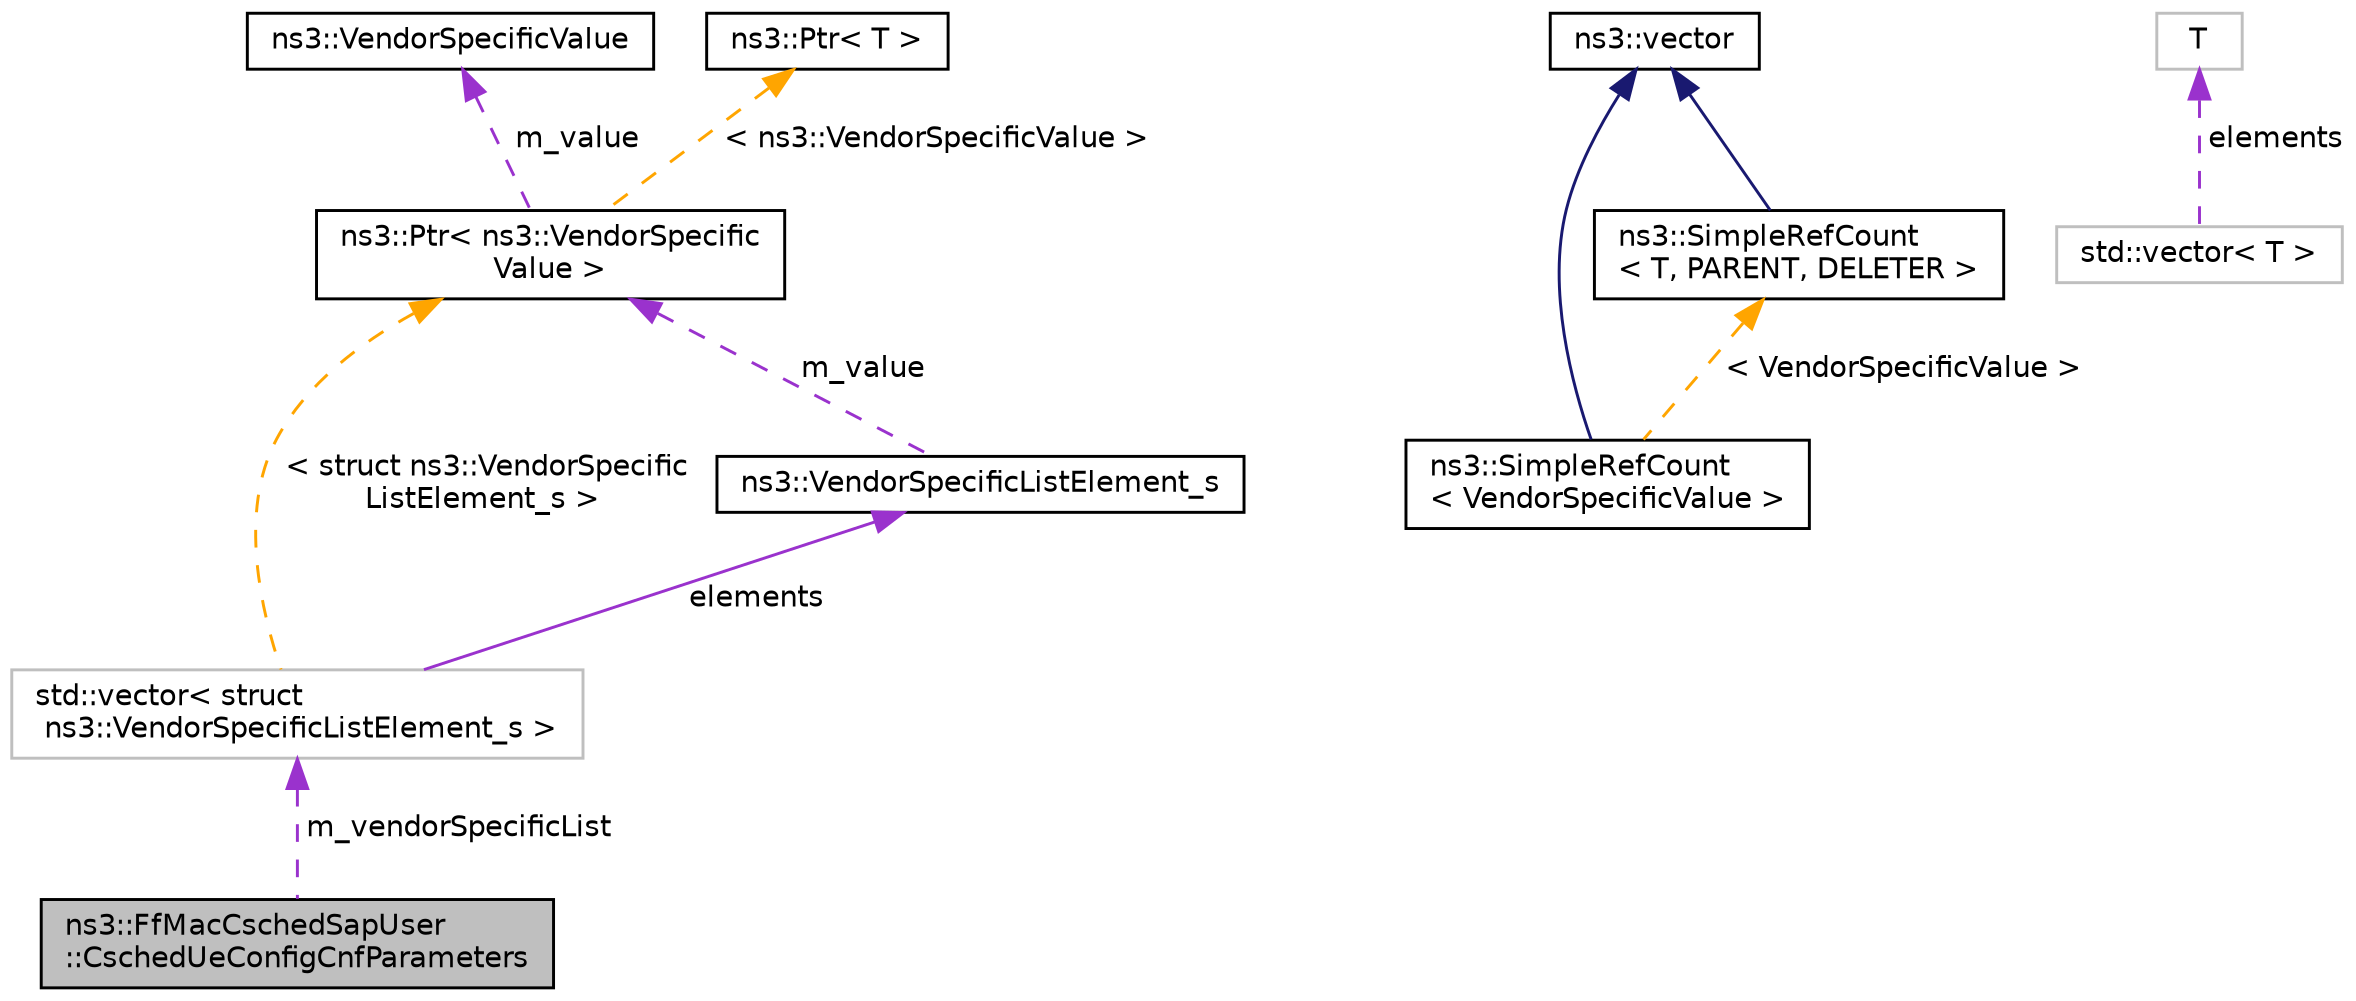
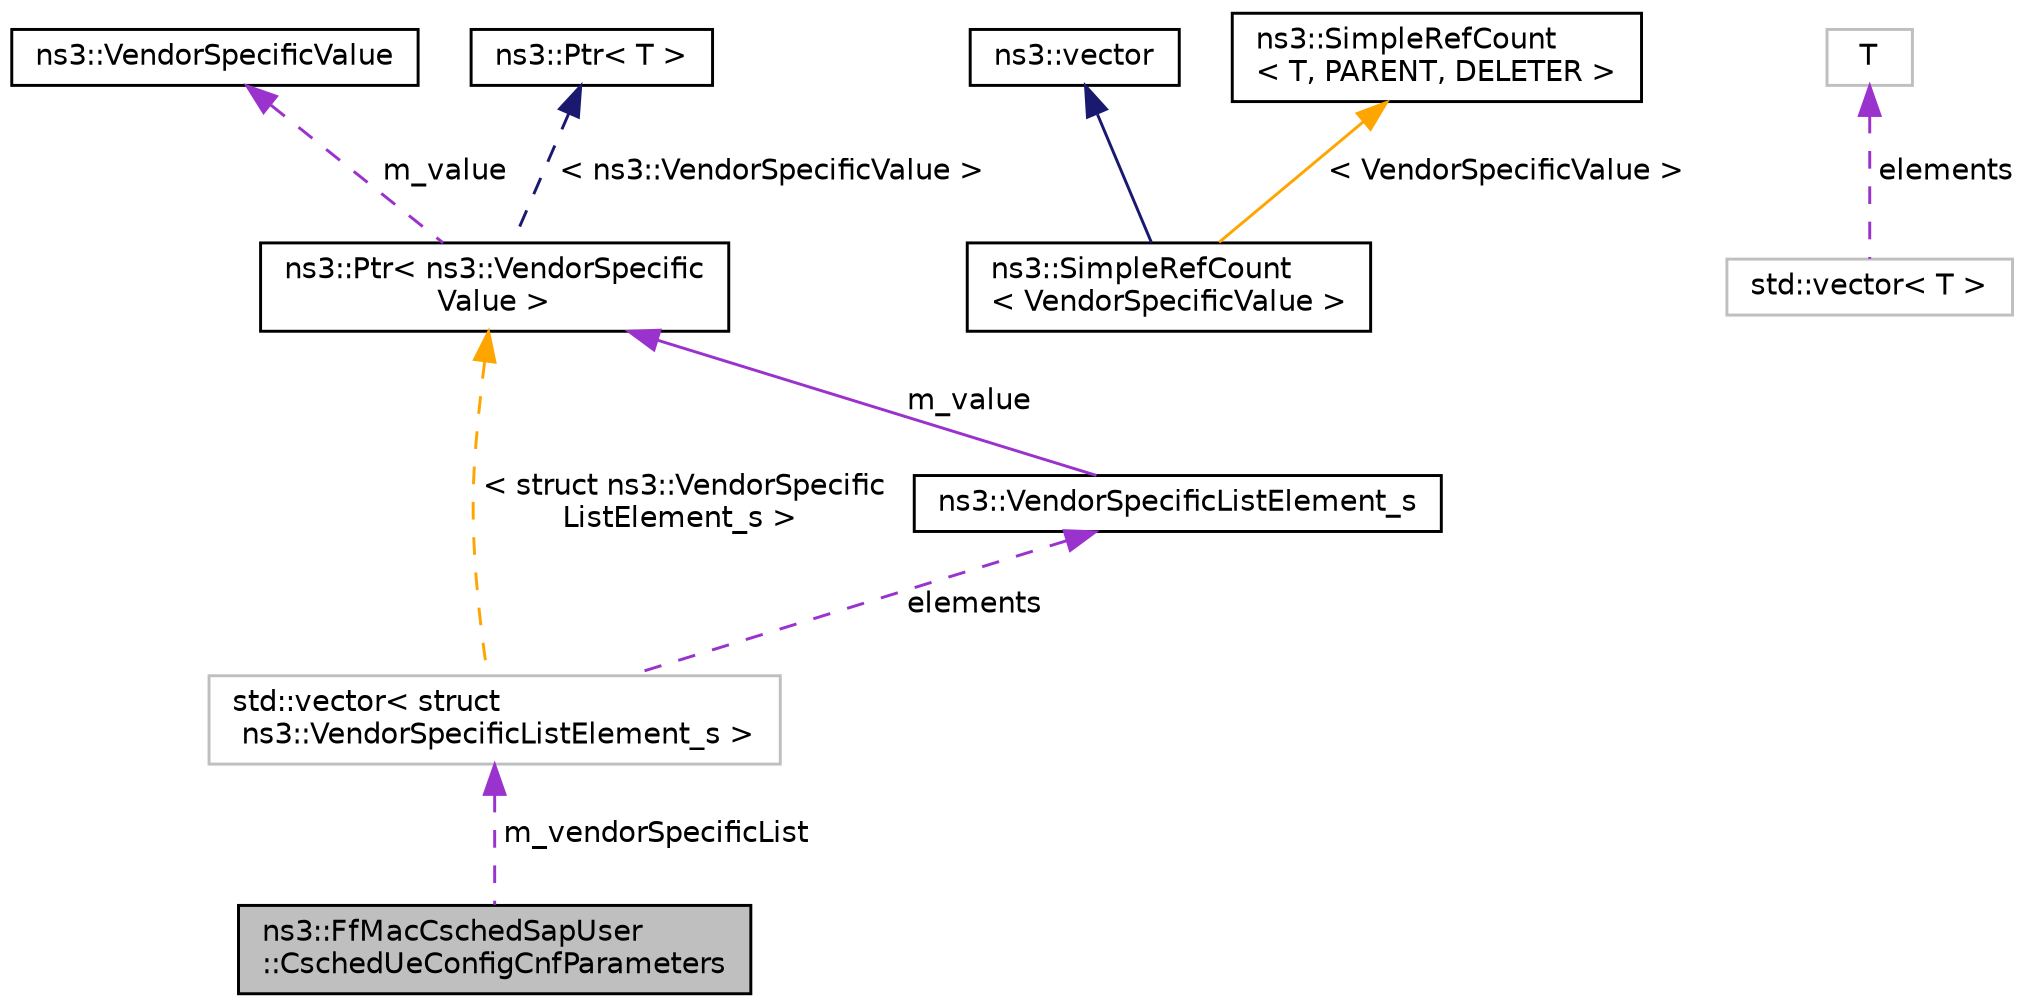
(687, 149) -> (541, 178)
(1730, 152) -> none
(1693, 381) -> (1291, 182)
(795, 385) -> (877, 408)
(650, 596) -> (848, 608)
